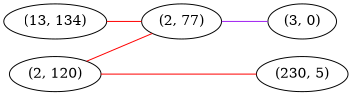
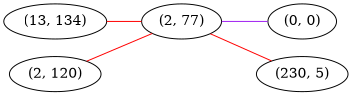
(302, 21) -> (302, 21)
(179, 74) -> (241, 47)
